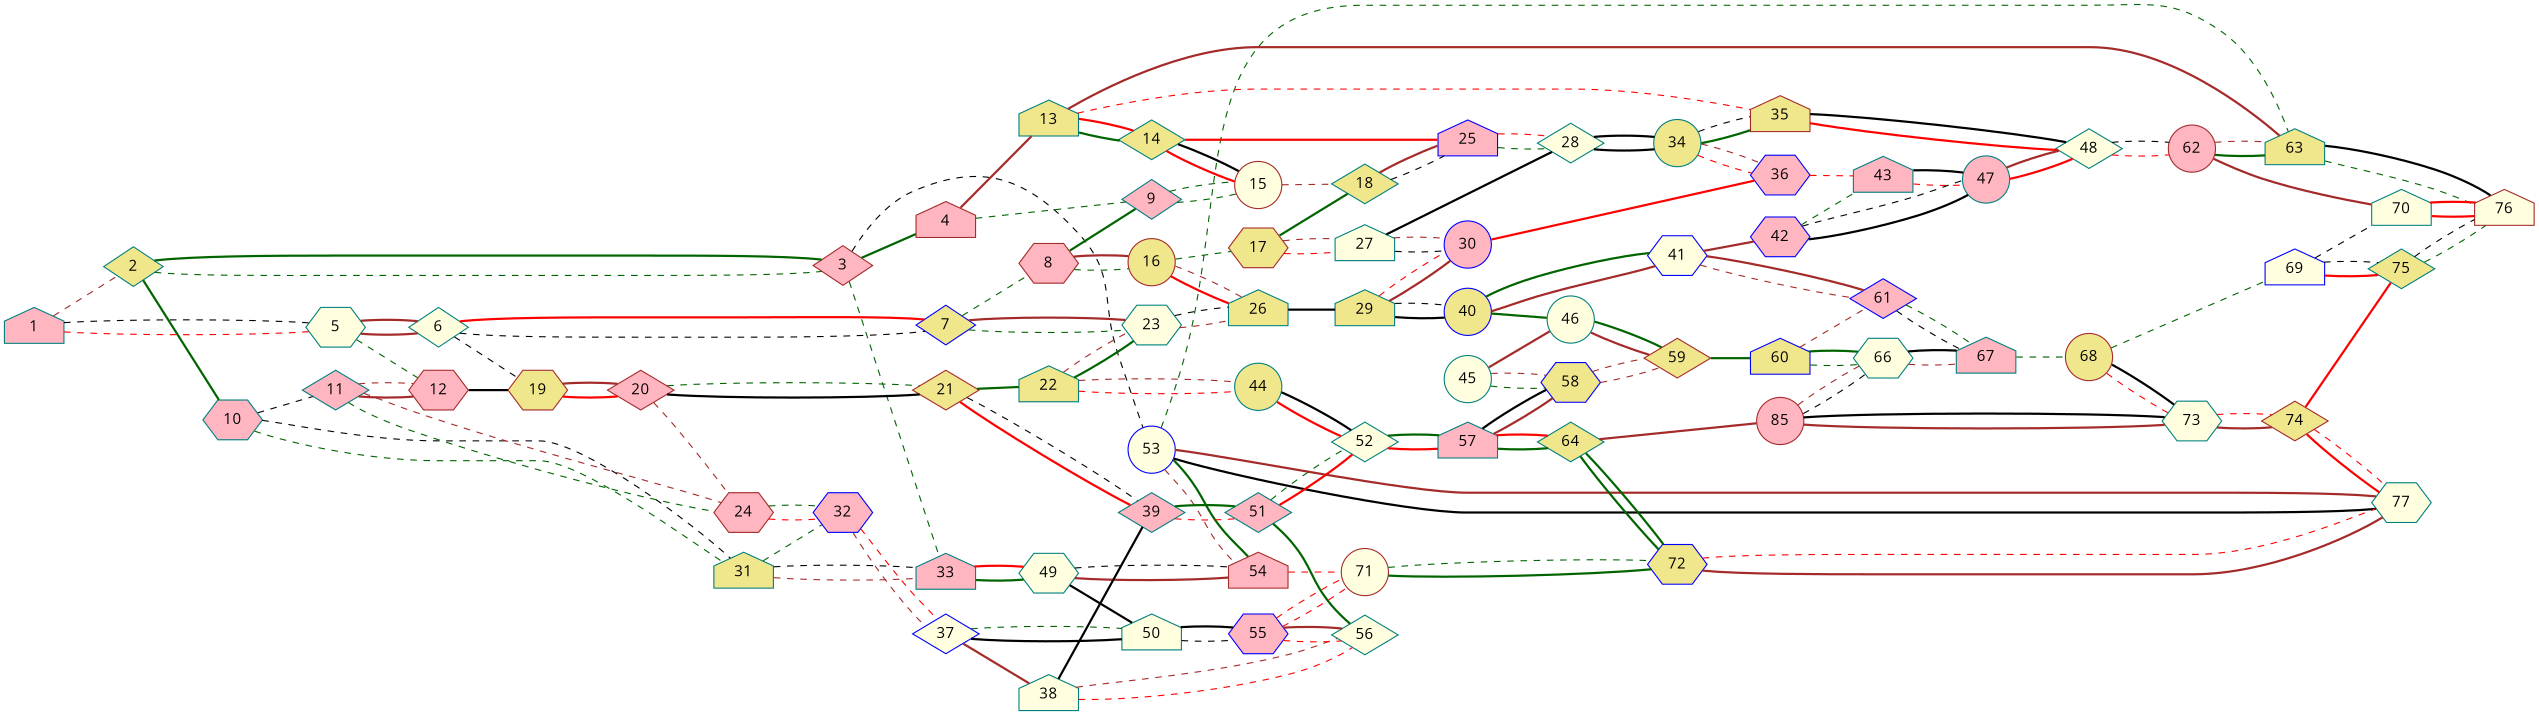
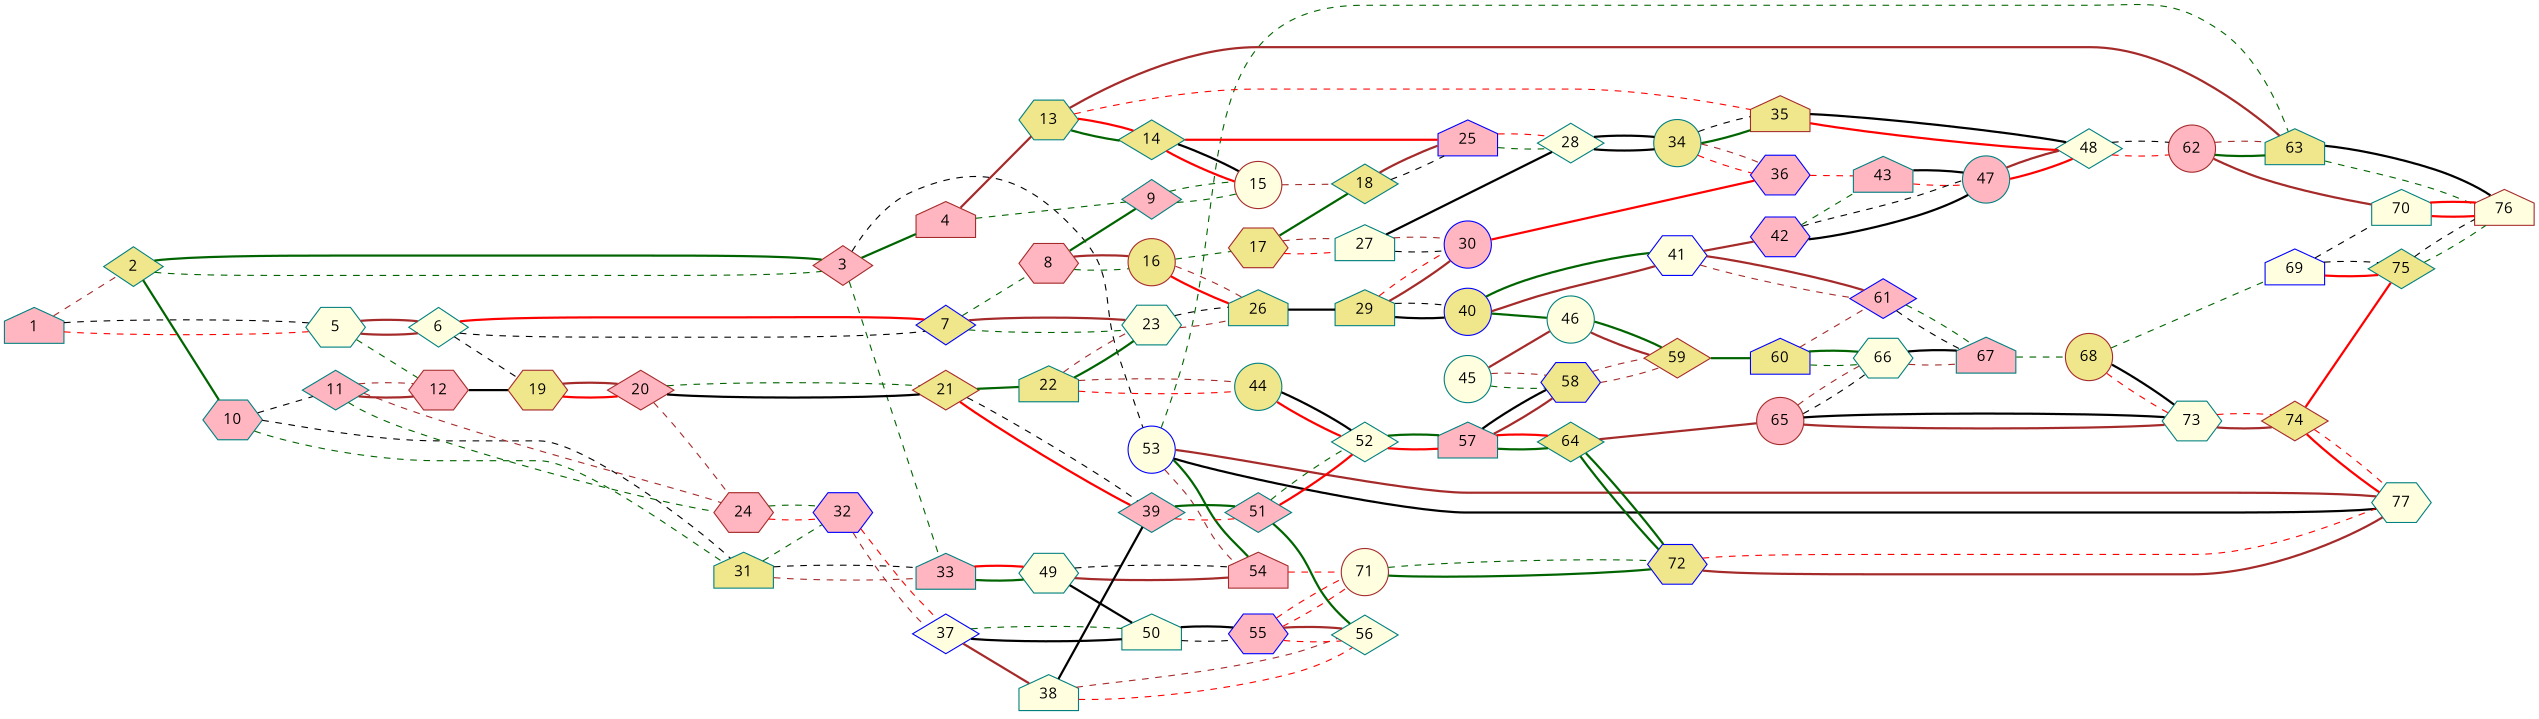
(1049, 120) -> (1049, 120)
(1780, 421) -> (1780, 421)
